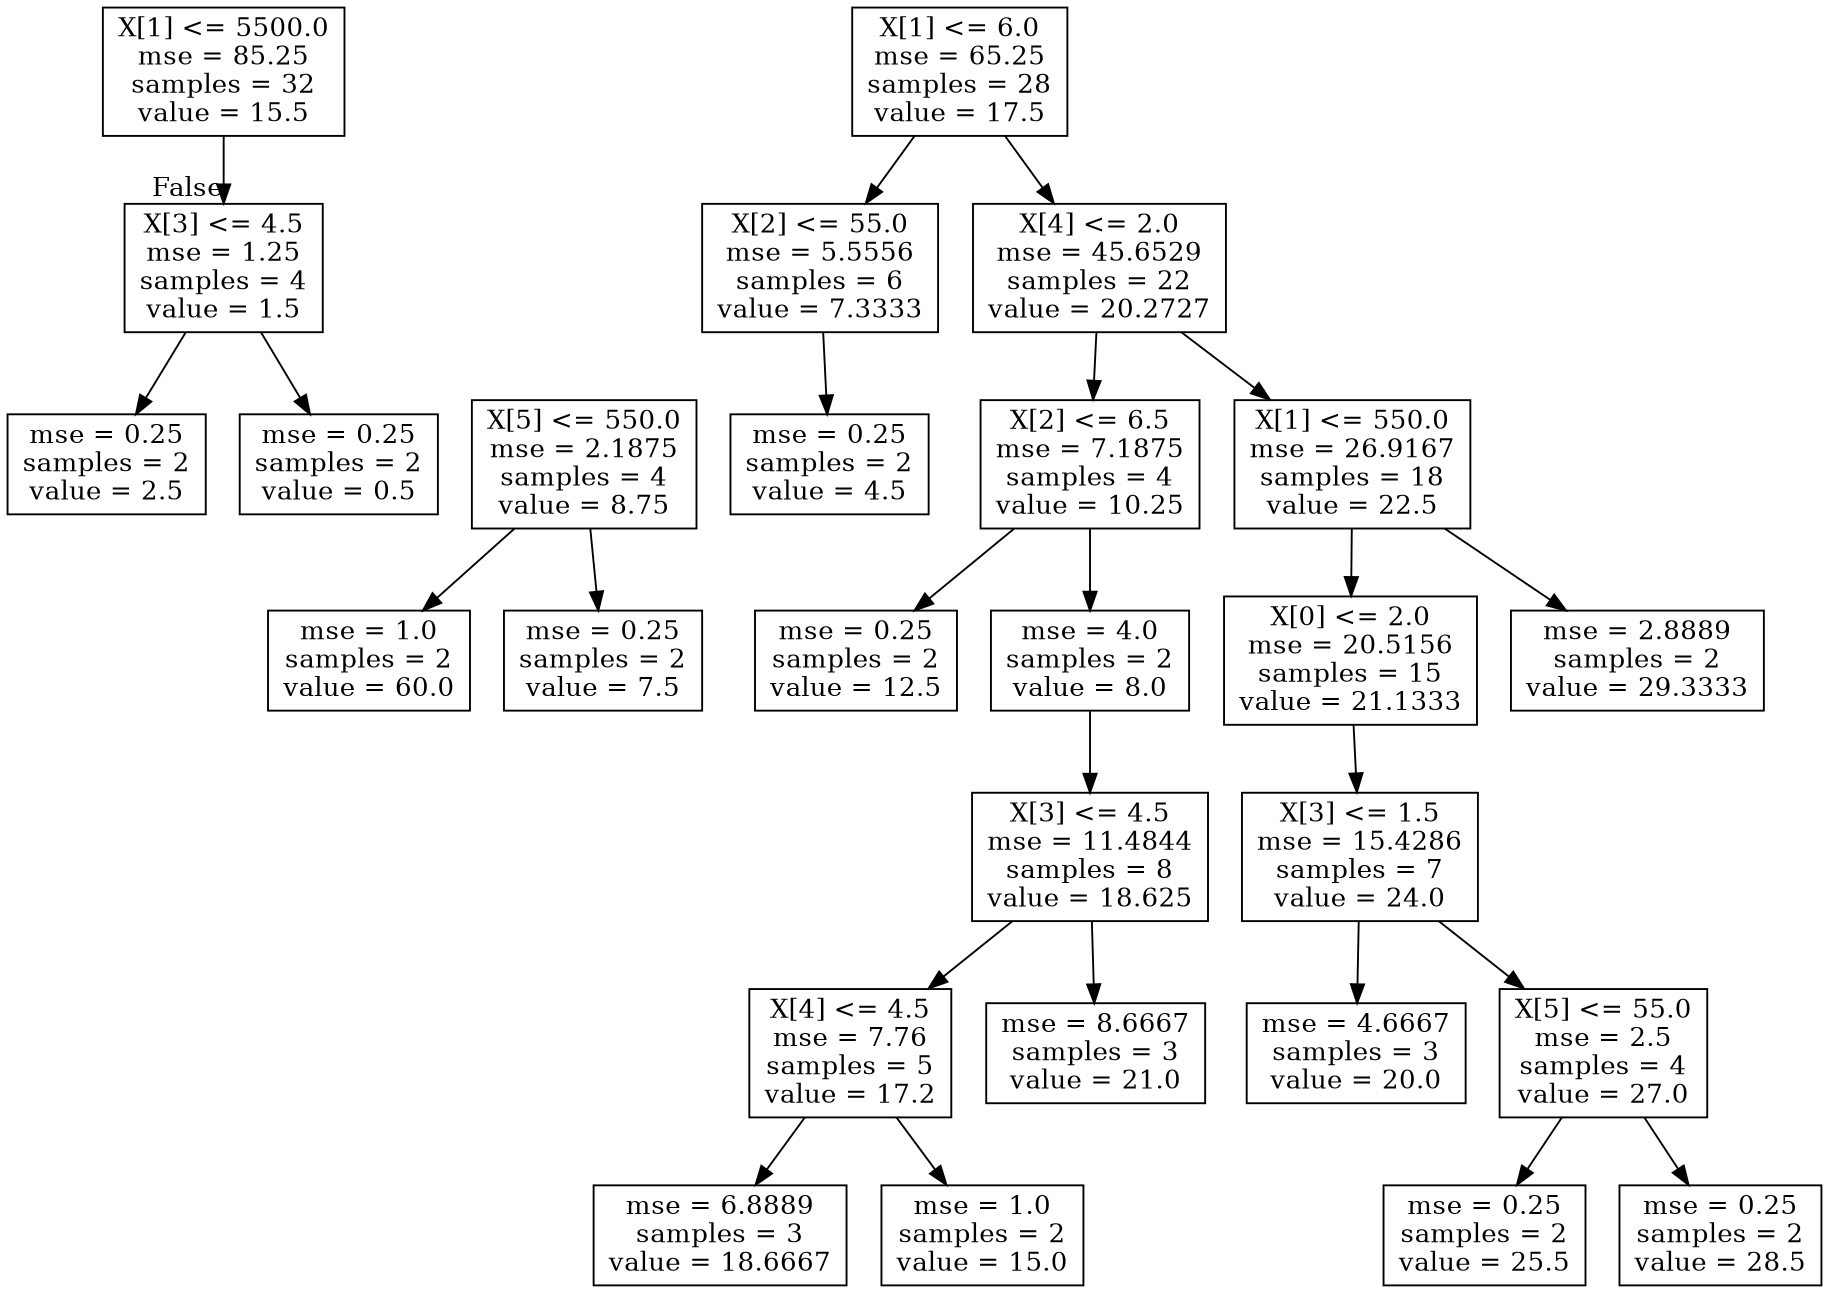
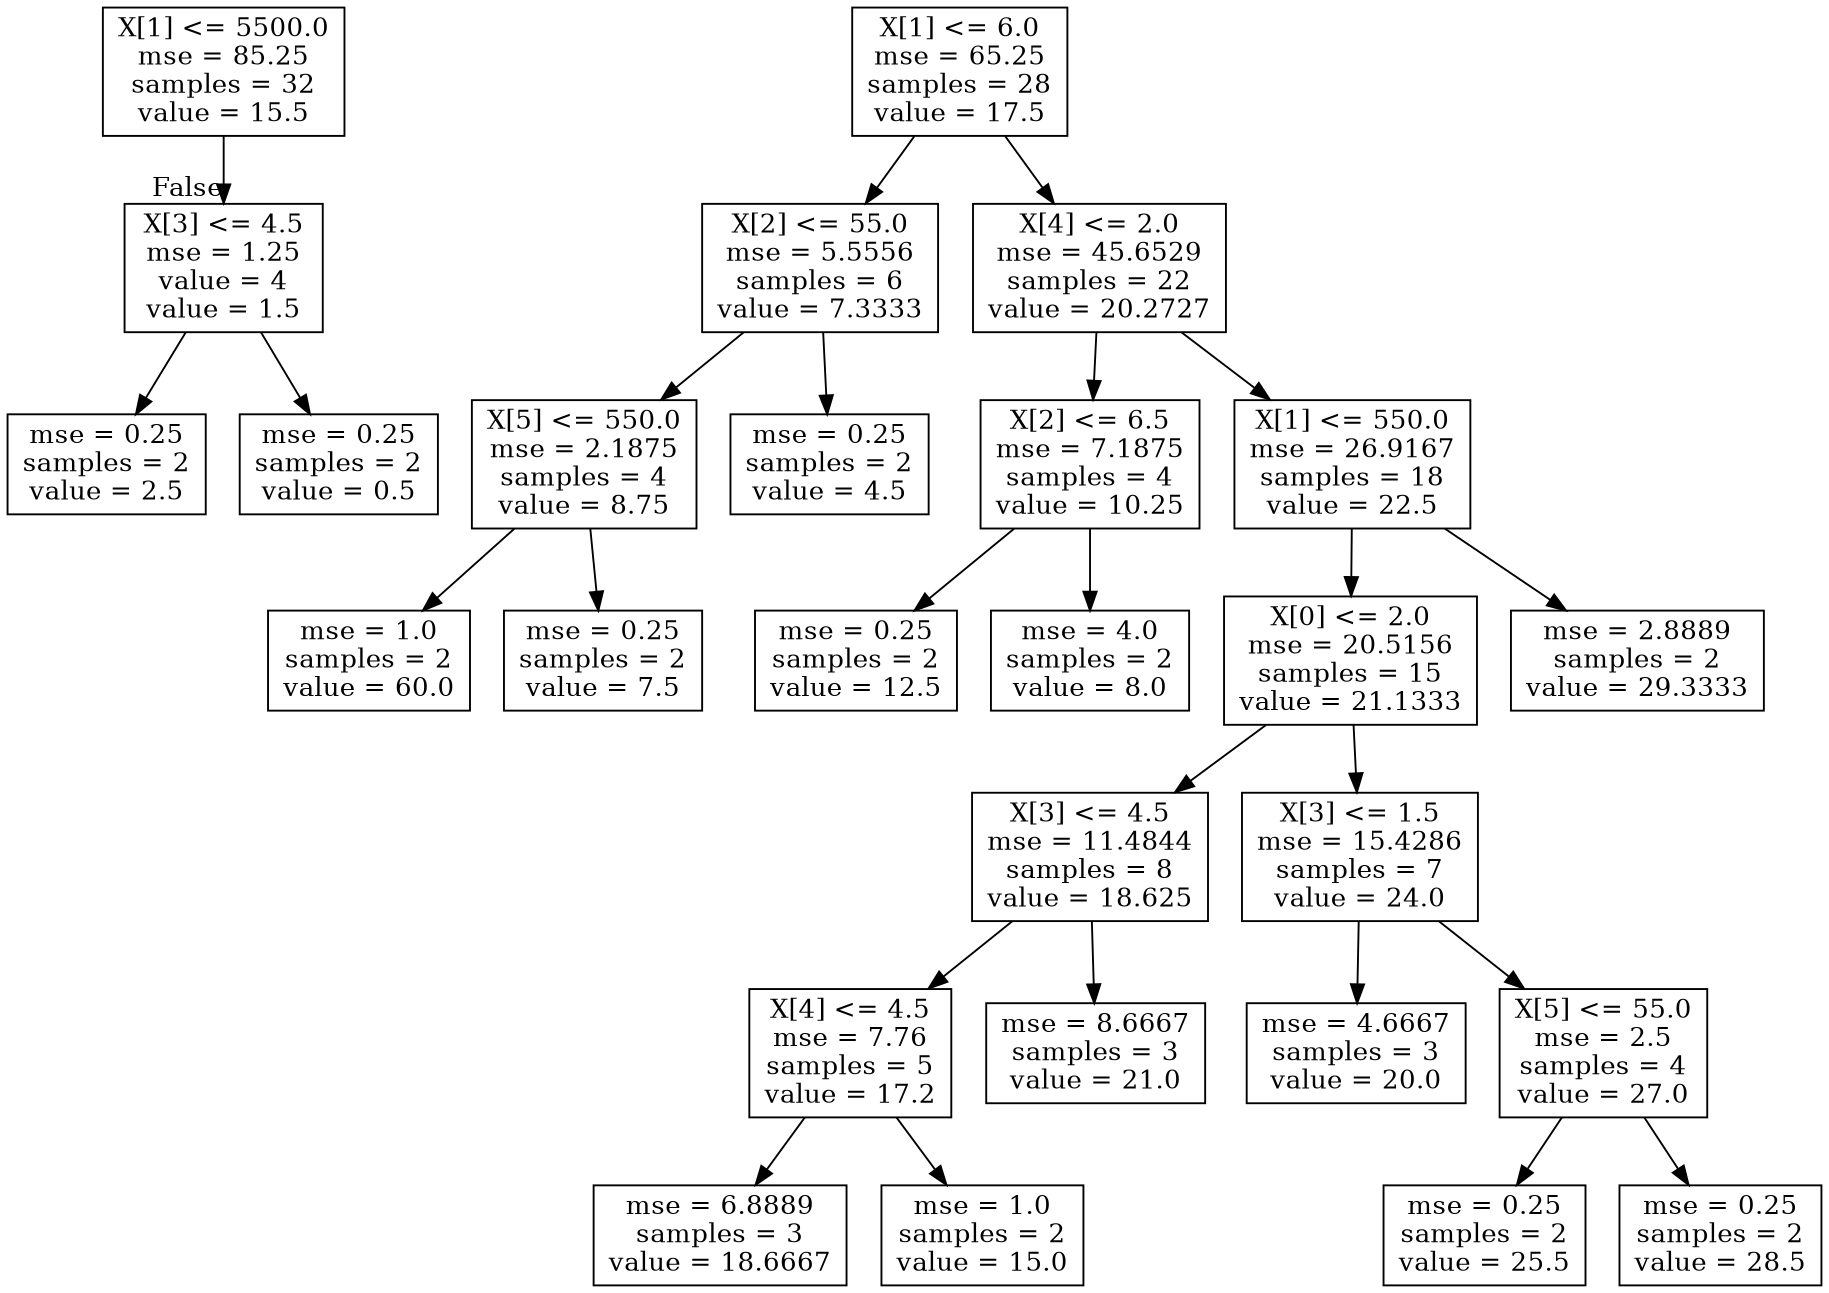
(224, 268) -> (224, 268)
none -> (710, 360)
(1090, 742) -> (1228, 753)
